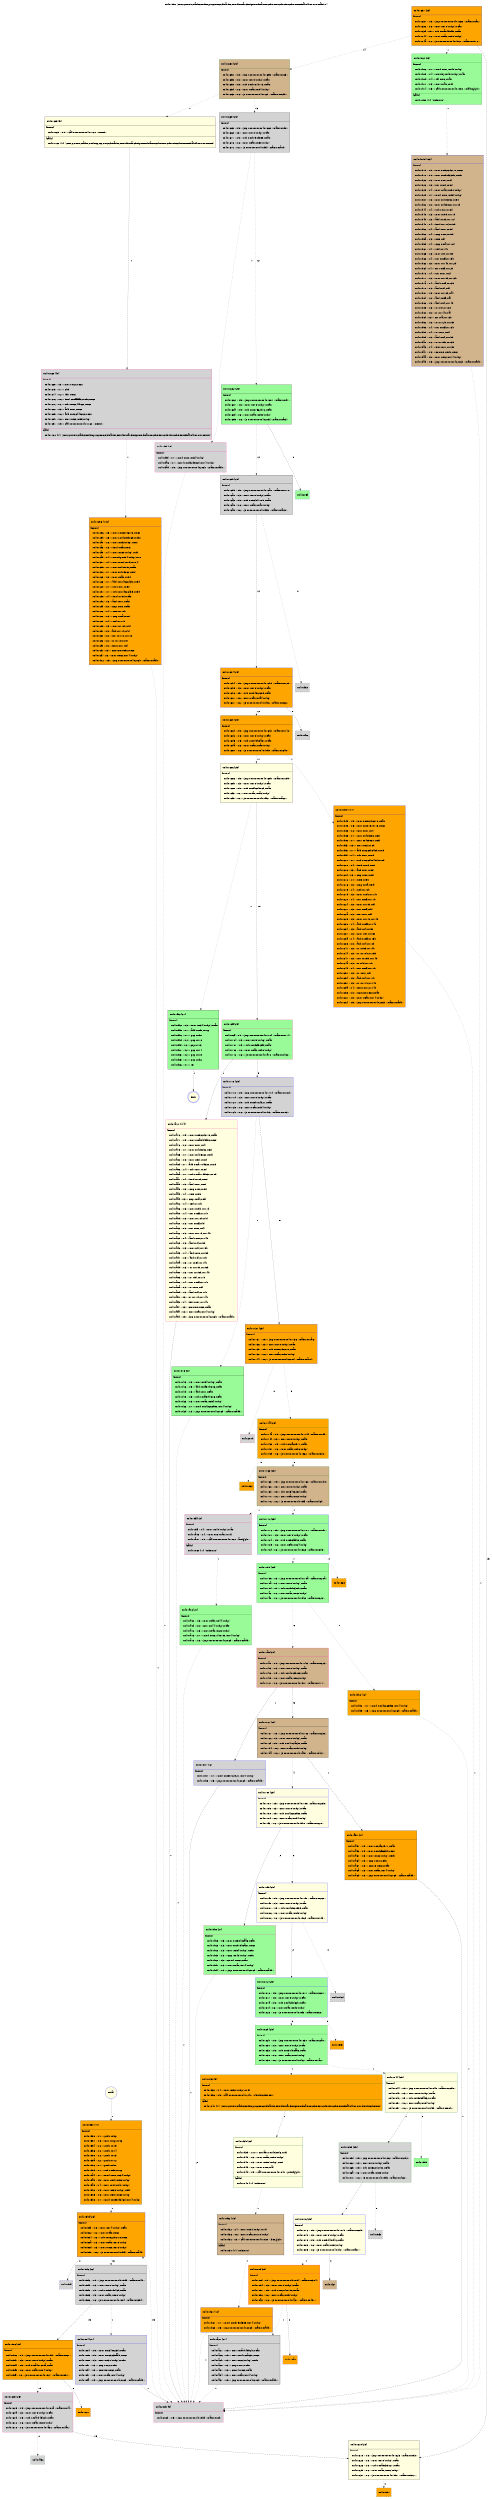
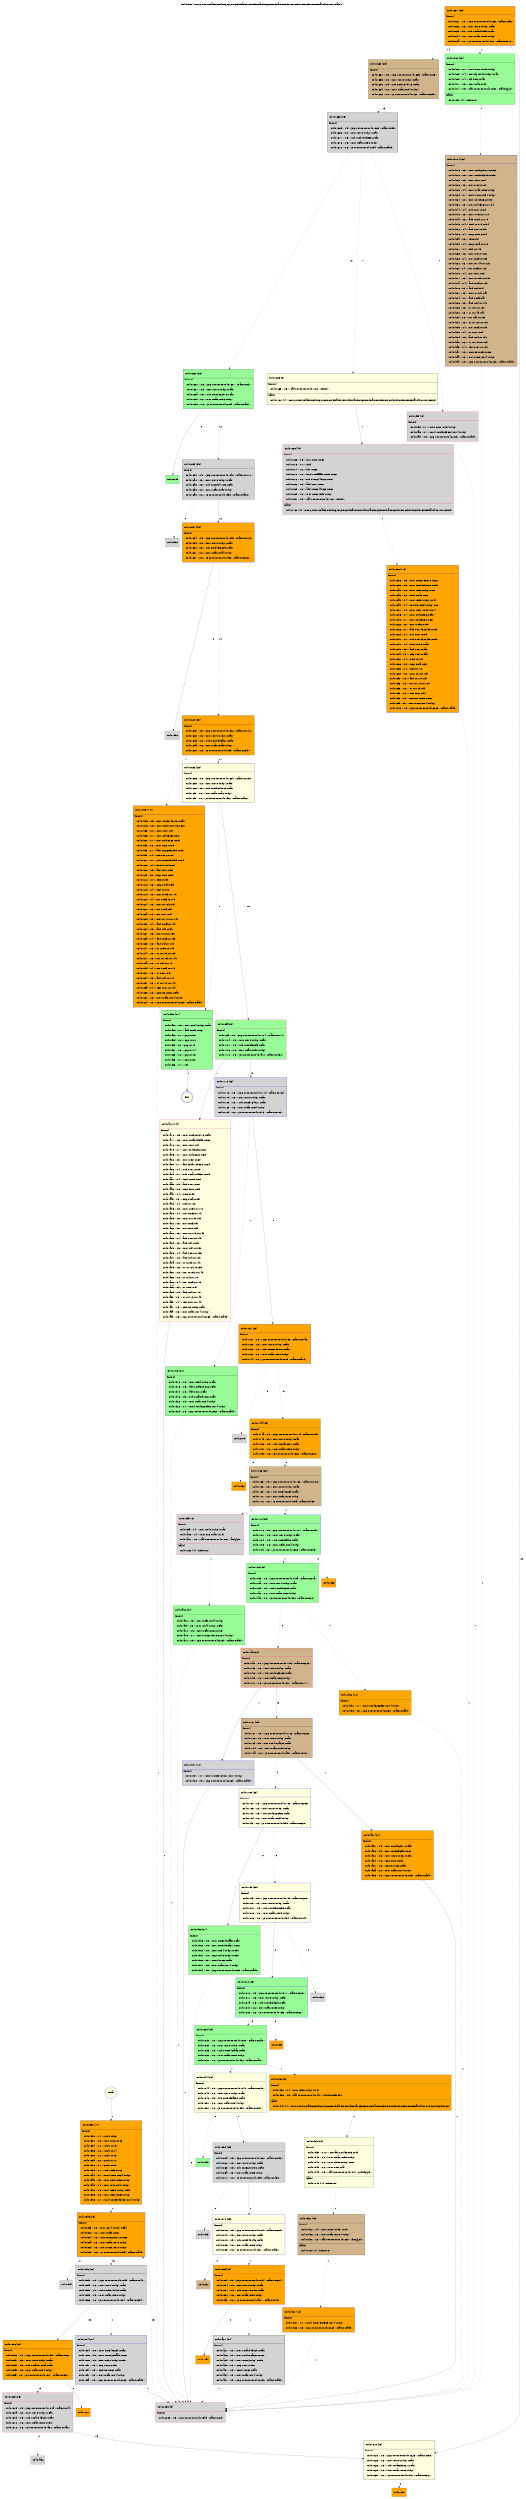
(193, 105) -> (357, 262)
